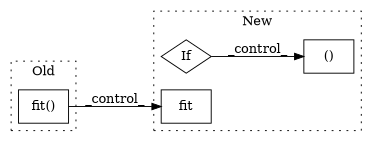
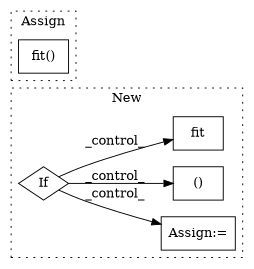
(44, 72) -> (44, 22)
(110, 107) -> (111, 157)
none -> (198, 233)
